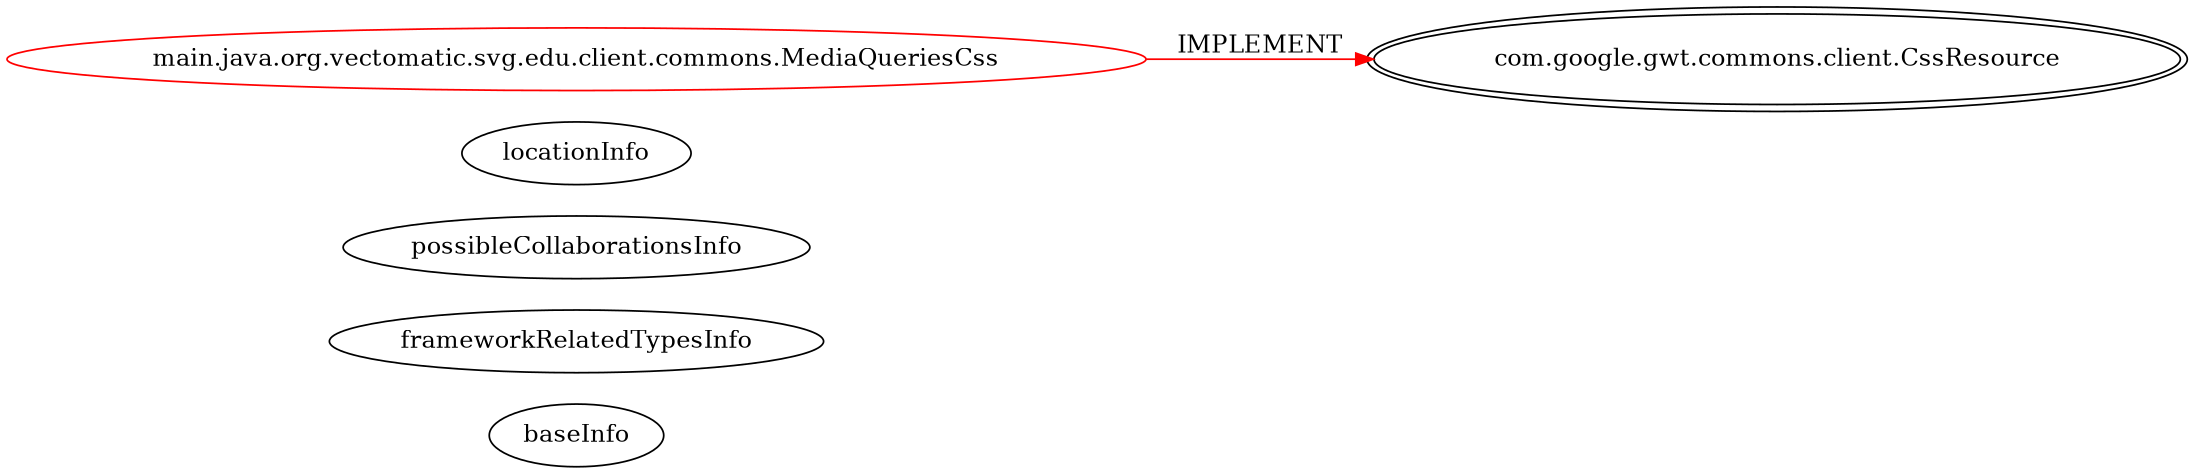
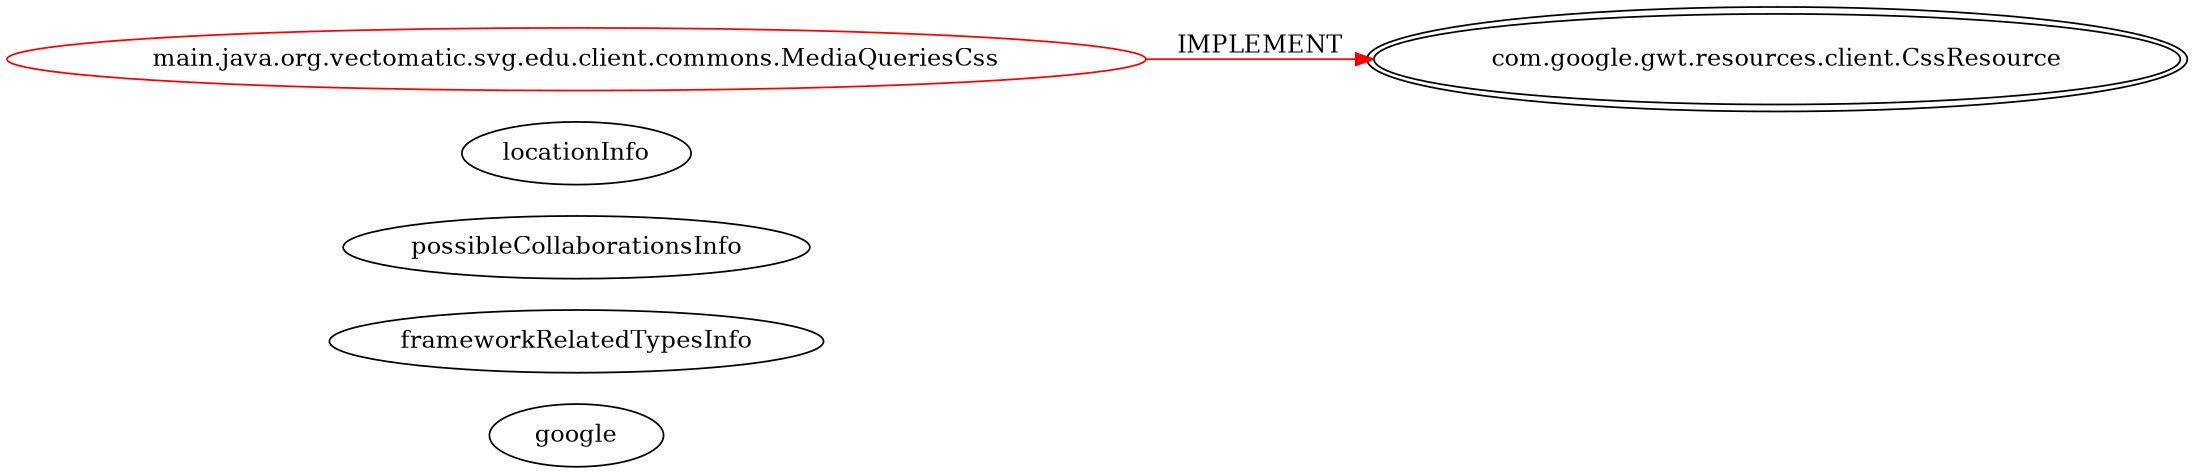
(1777, 59) -> (1777, 59)
(576, 435) -> (576, 435)
